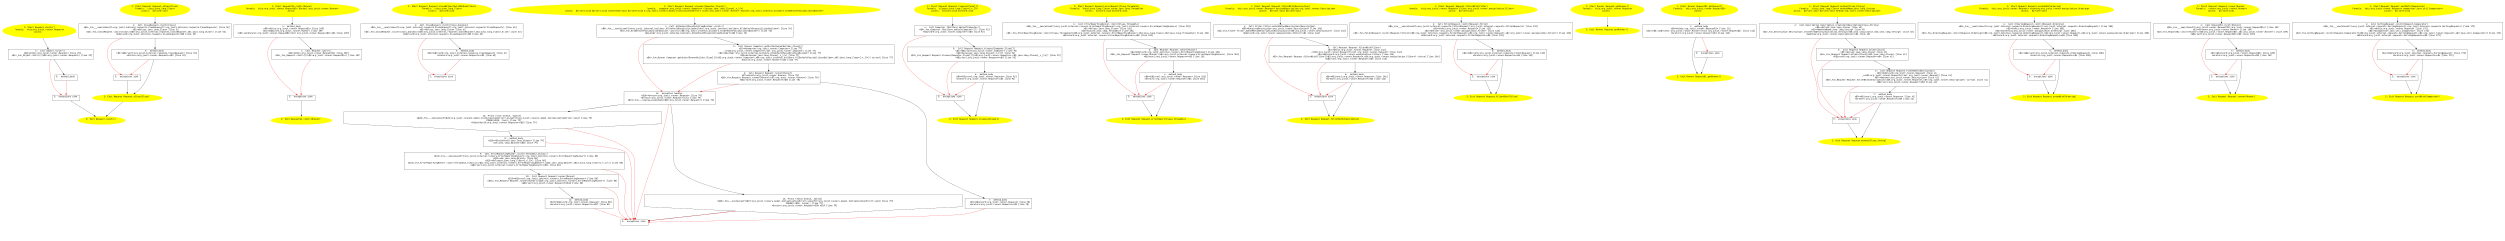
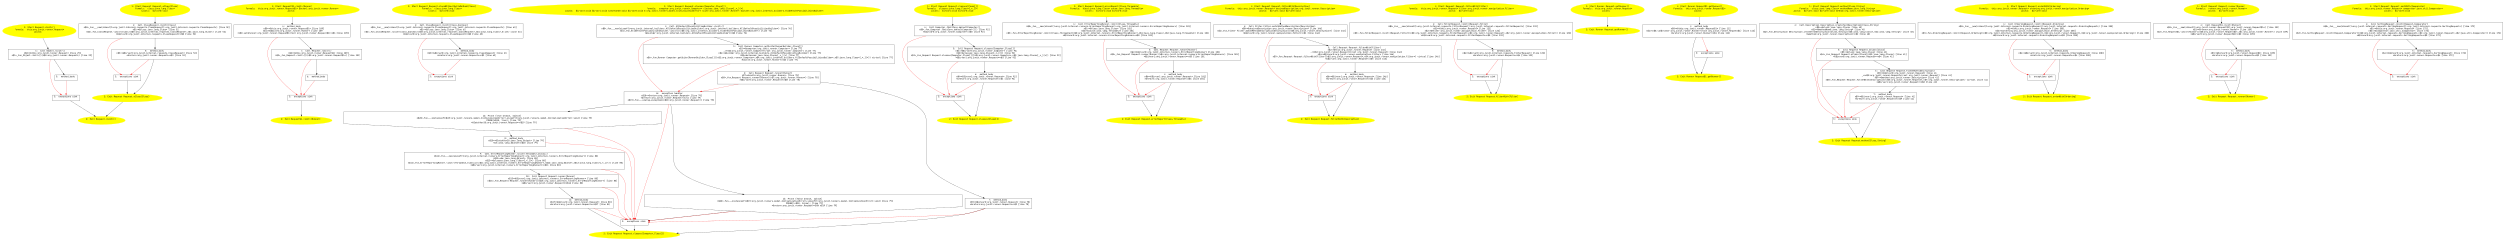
none -> (317, 78)
(2413, 98) -> none
none -> (634, 235)
